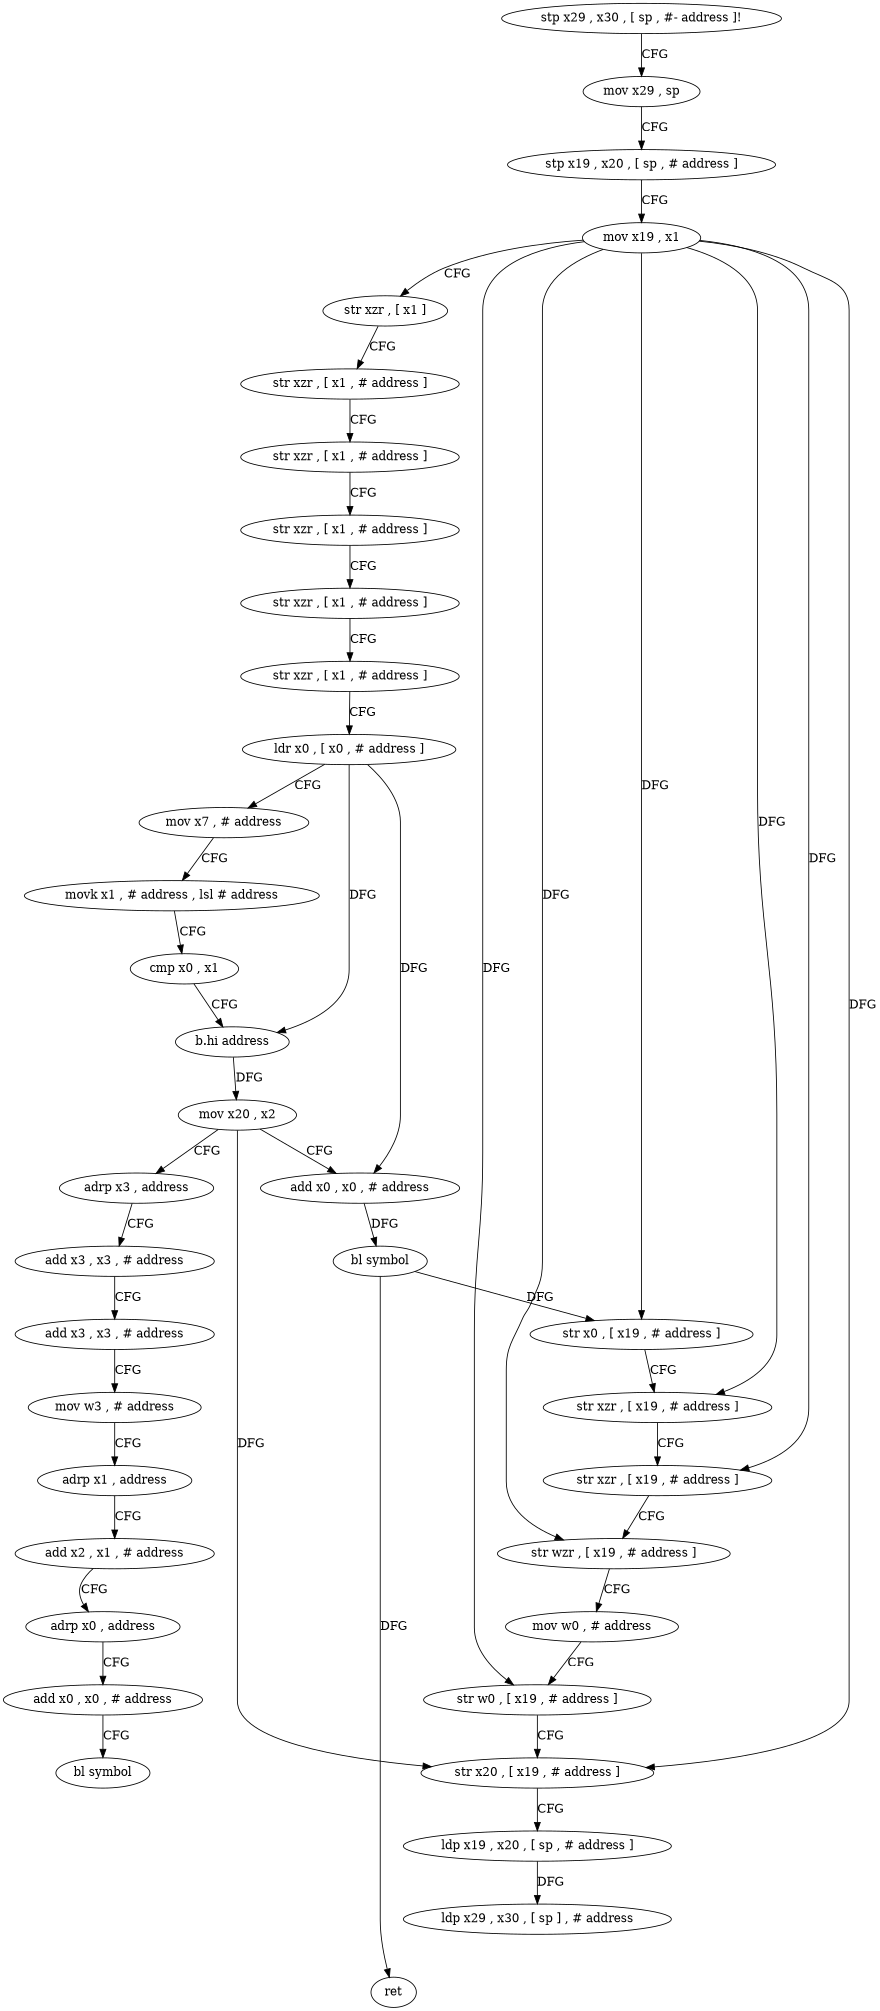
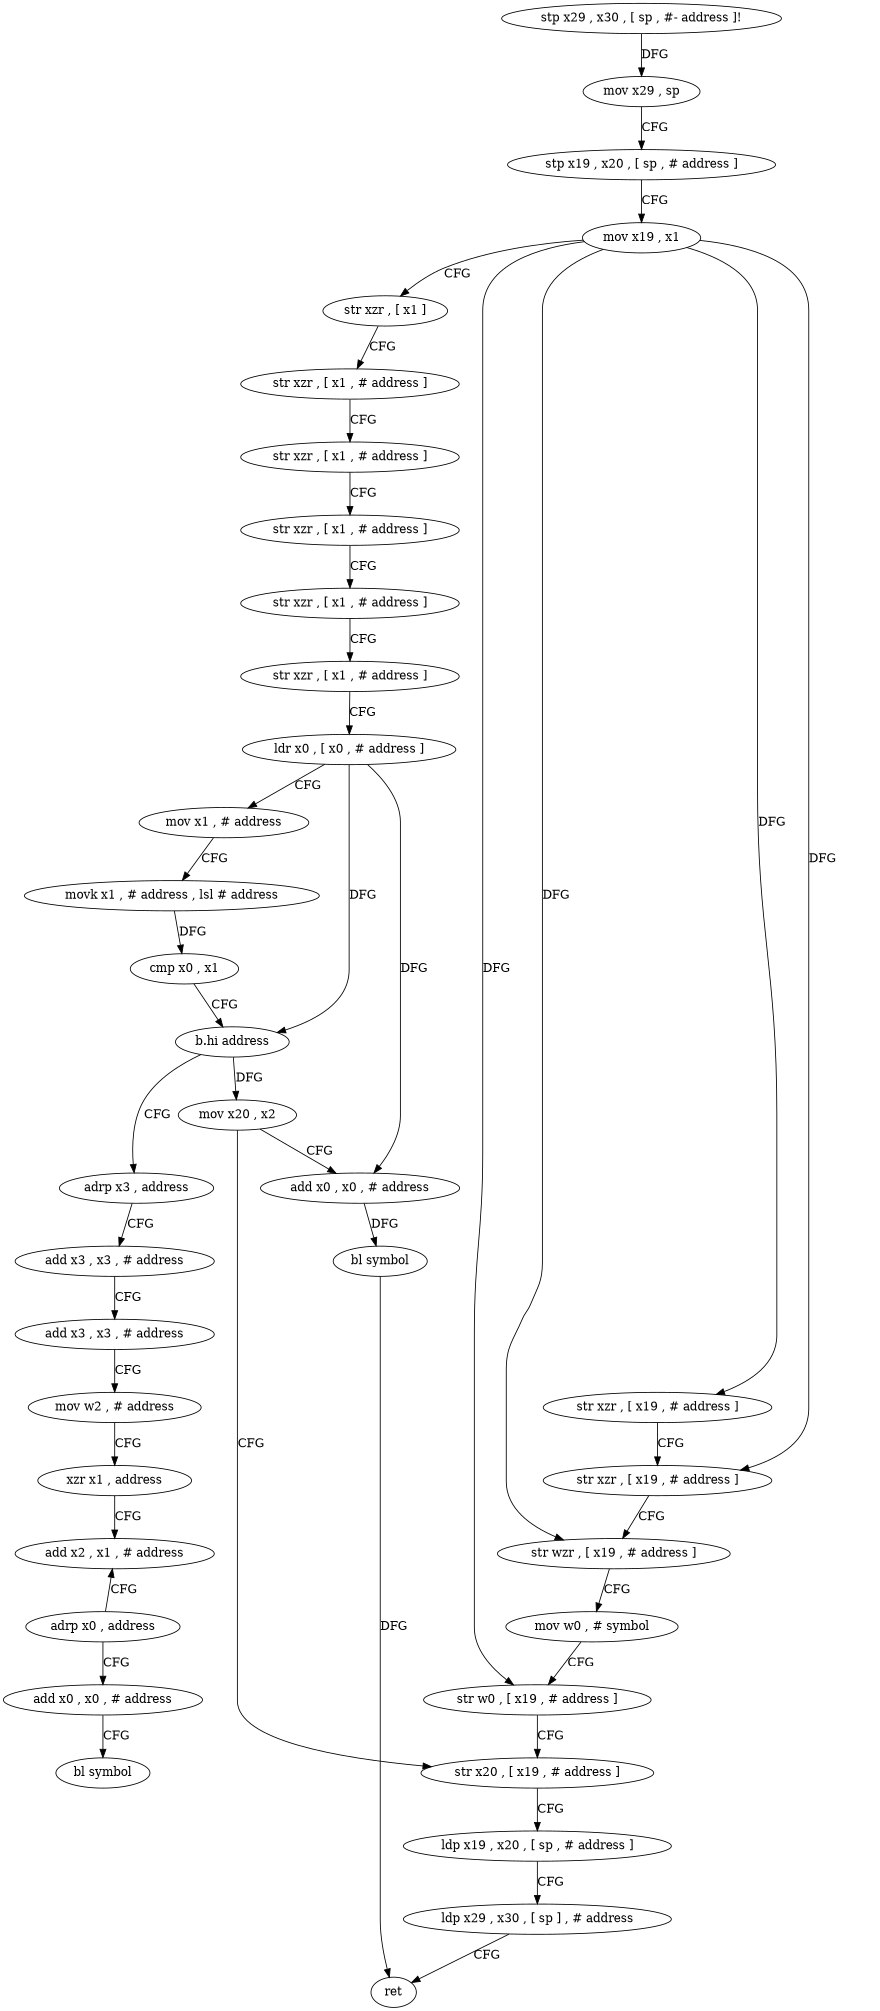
(655, 55) -> (655, 55)
(224, 823) -> (224, 823)
(193, 932) -> (193, 932)
(849, 1026) -> none
(191, 1149) -> (146, 1097)
(642, 1334) -> none
(115, 1407) -> (115, 1407)
(251, 1444) -> (251, 1444)
(115, 1481) -> (115, 1481)
(81, 1585) -> (108, 1594)
(592, 1627) -> (592, 1627)
(551, 1883) -> (551, 1883)
none -> (464, 1956)
